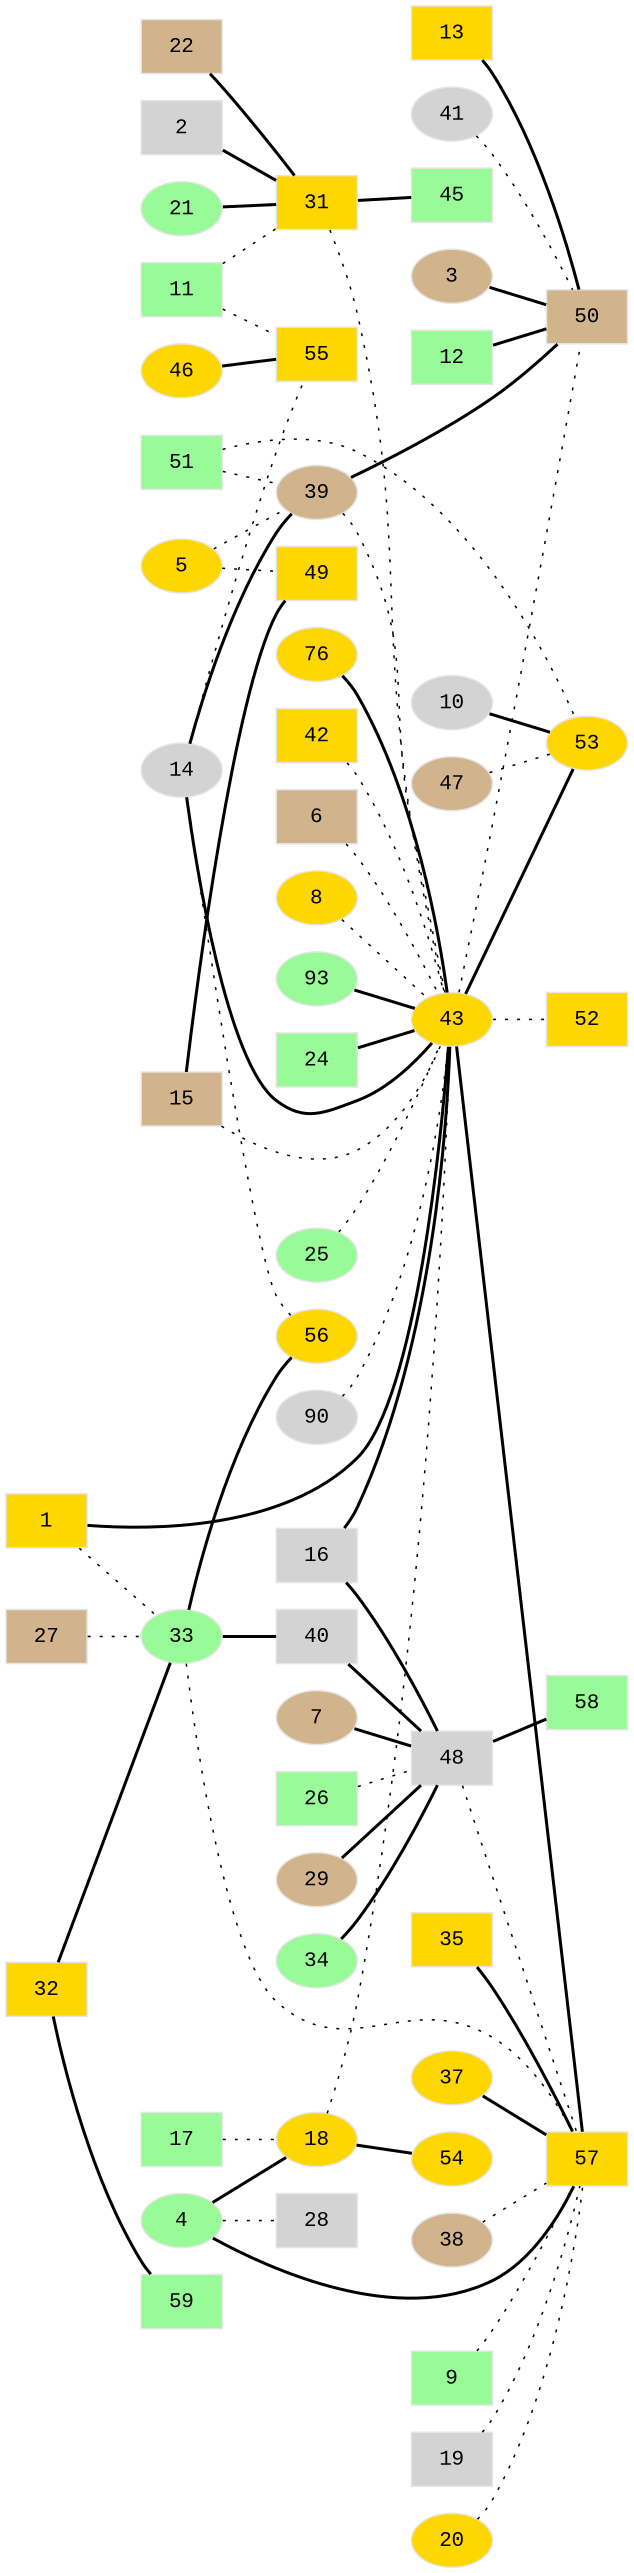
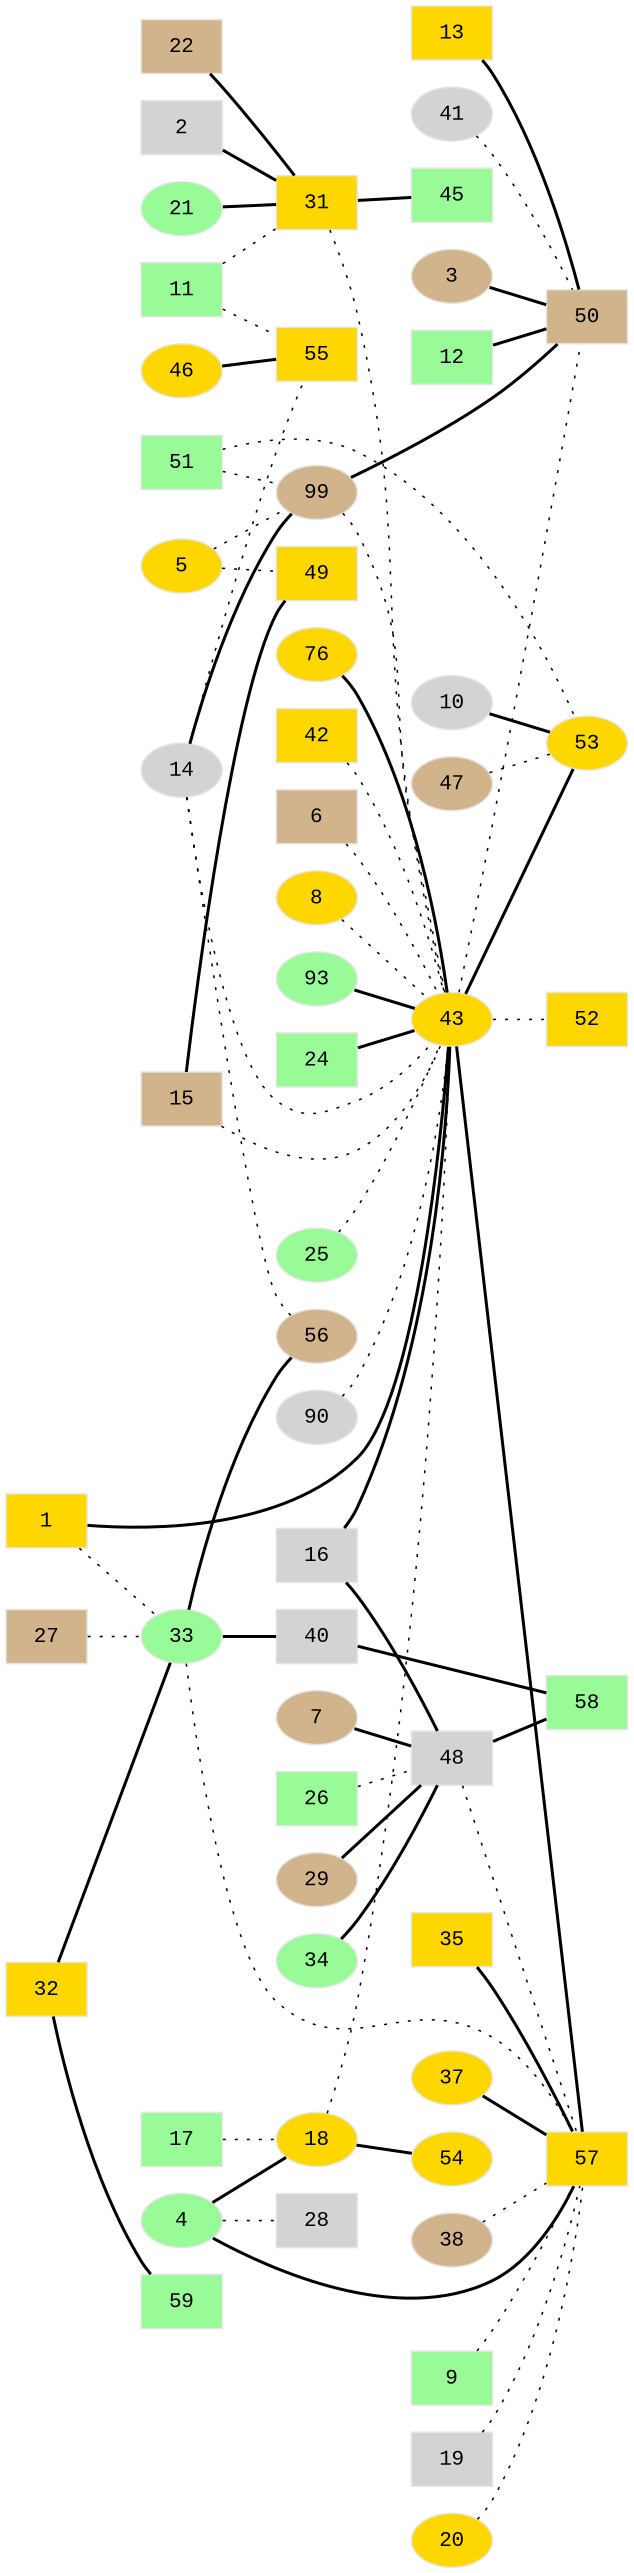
(317, 492) -> (317, 492)
(241, 1042) -> (241, 1042)
(317, 1336) -> (317, 1336)
(385, 1698) -> (452, 1670)
